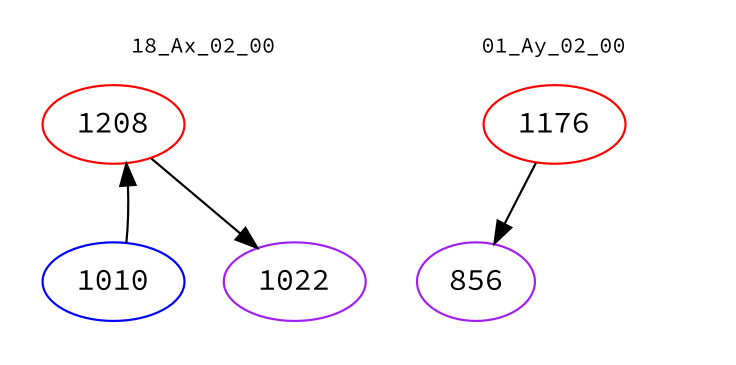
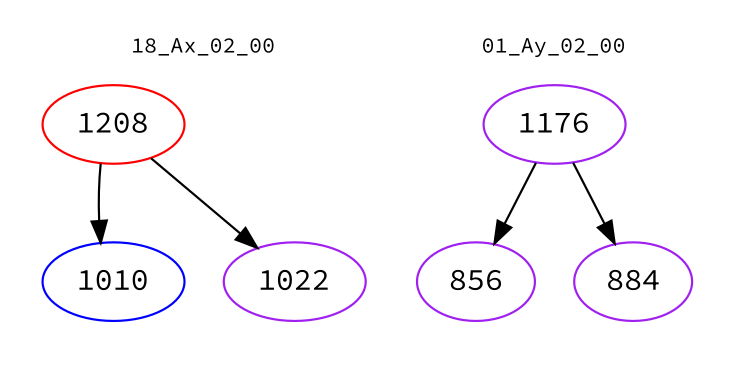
(555, 124) -> (555, 124)
(128, 214) -> (99, 192)
none -> (633, 282)
